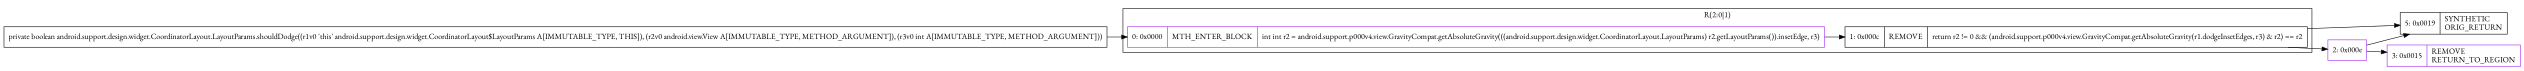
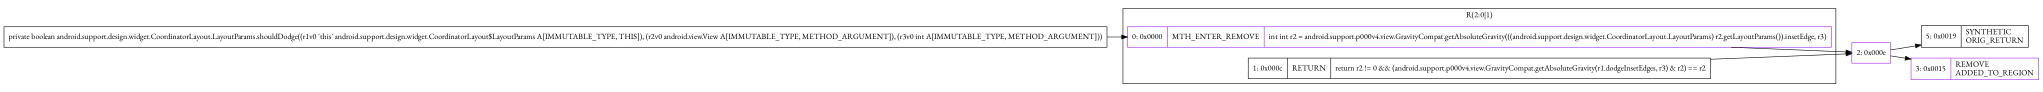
(2351, 27) -> none
(1212, 37) -> (1216, 37)
(1832, 37) -> (1789, 50)
(1906, 37) -> (1309, 68)
(2474, 60) -> (1995, 73)
